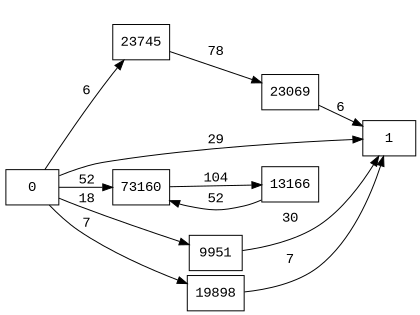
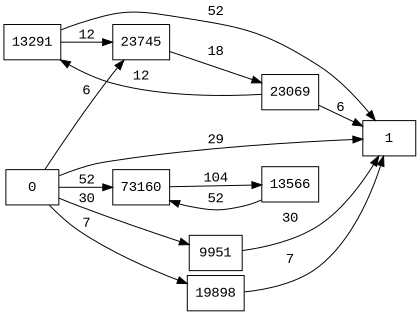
none -> (32, 42)
(216, 51) -> (216, 51)
(290, 184) -> (290, 184)
(87, 199) -> (87, 199)
